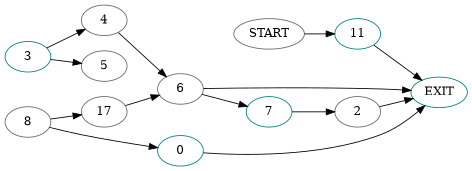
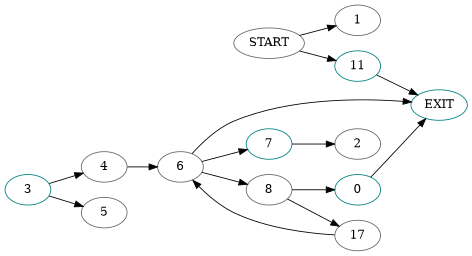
none -> (358, 20)
(392, 104) -> none
none -> (220, 177)
